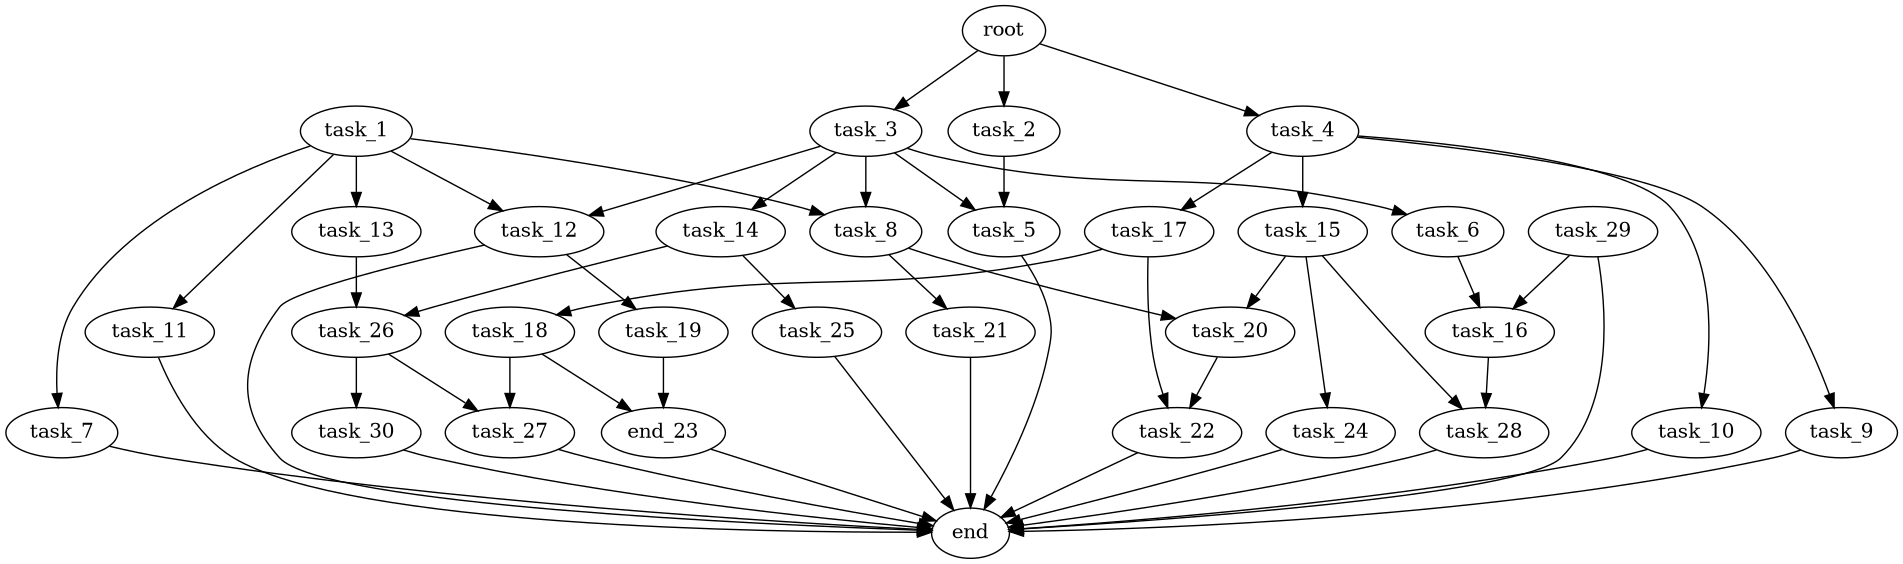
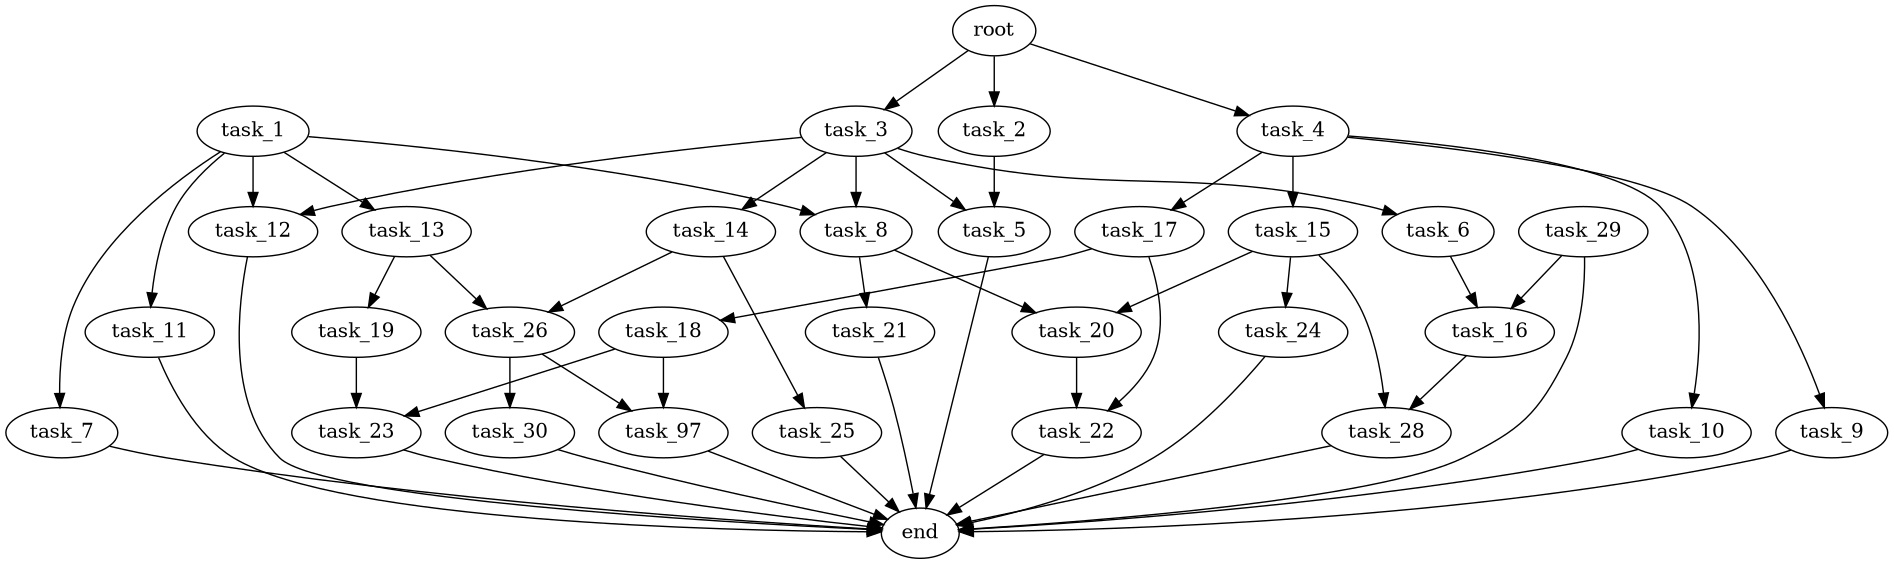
(596, 278) -> (385, 276)
(510, 433) -> (663, 433)
(663, 433) -> (356, 433)
